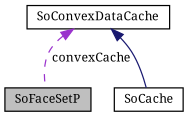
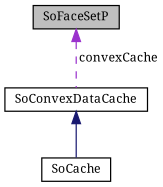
(46, 59) -> (76, 65)
